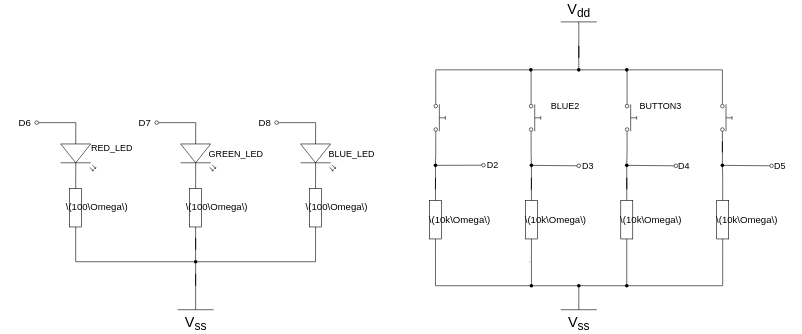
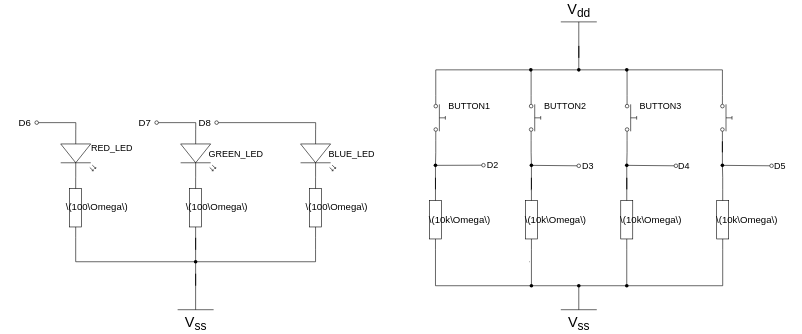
none -> (469, 106)
(565, 106) -> (565, 106)
(264, 123) -> (204, 123)
